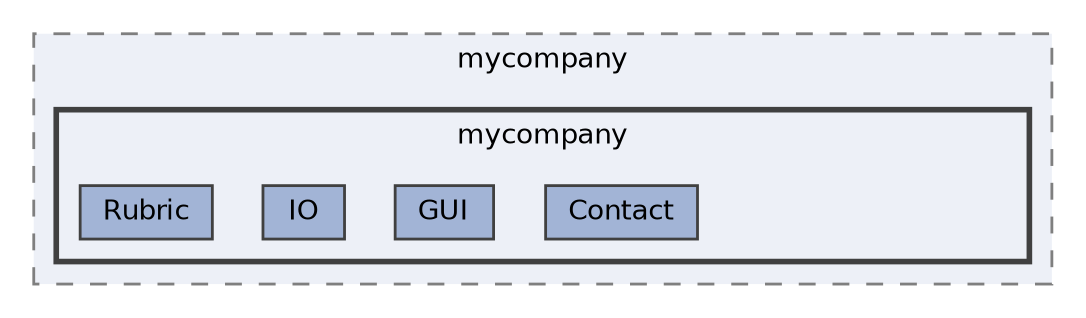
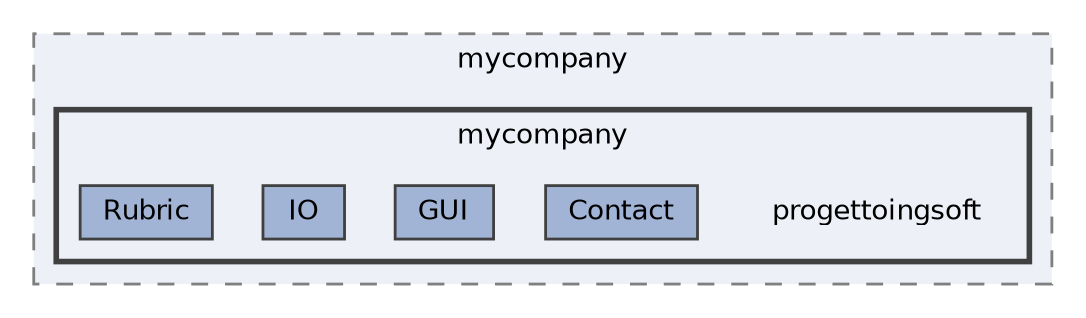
none -> (878, 212)
